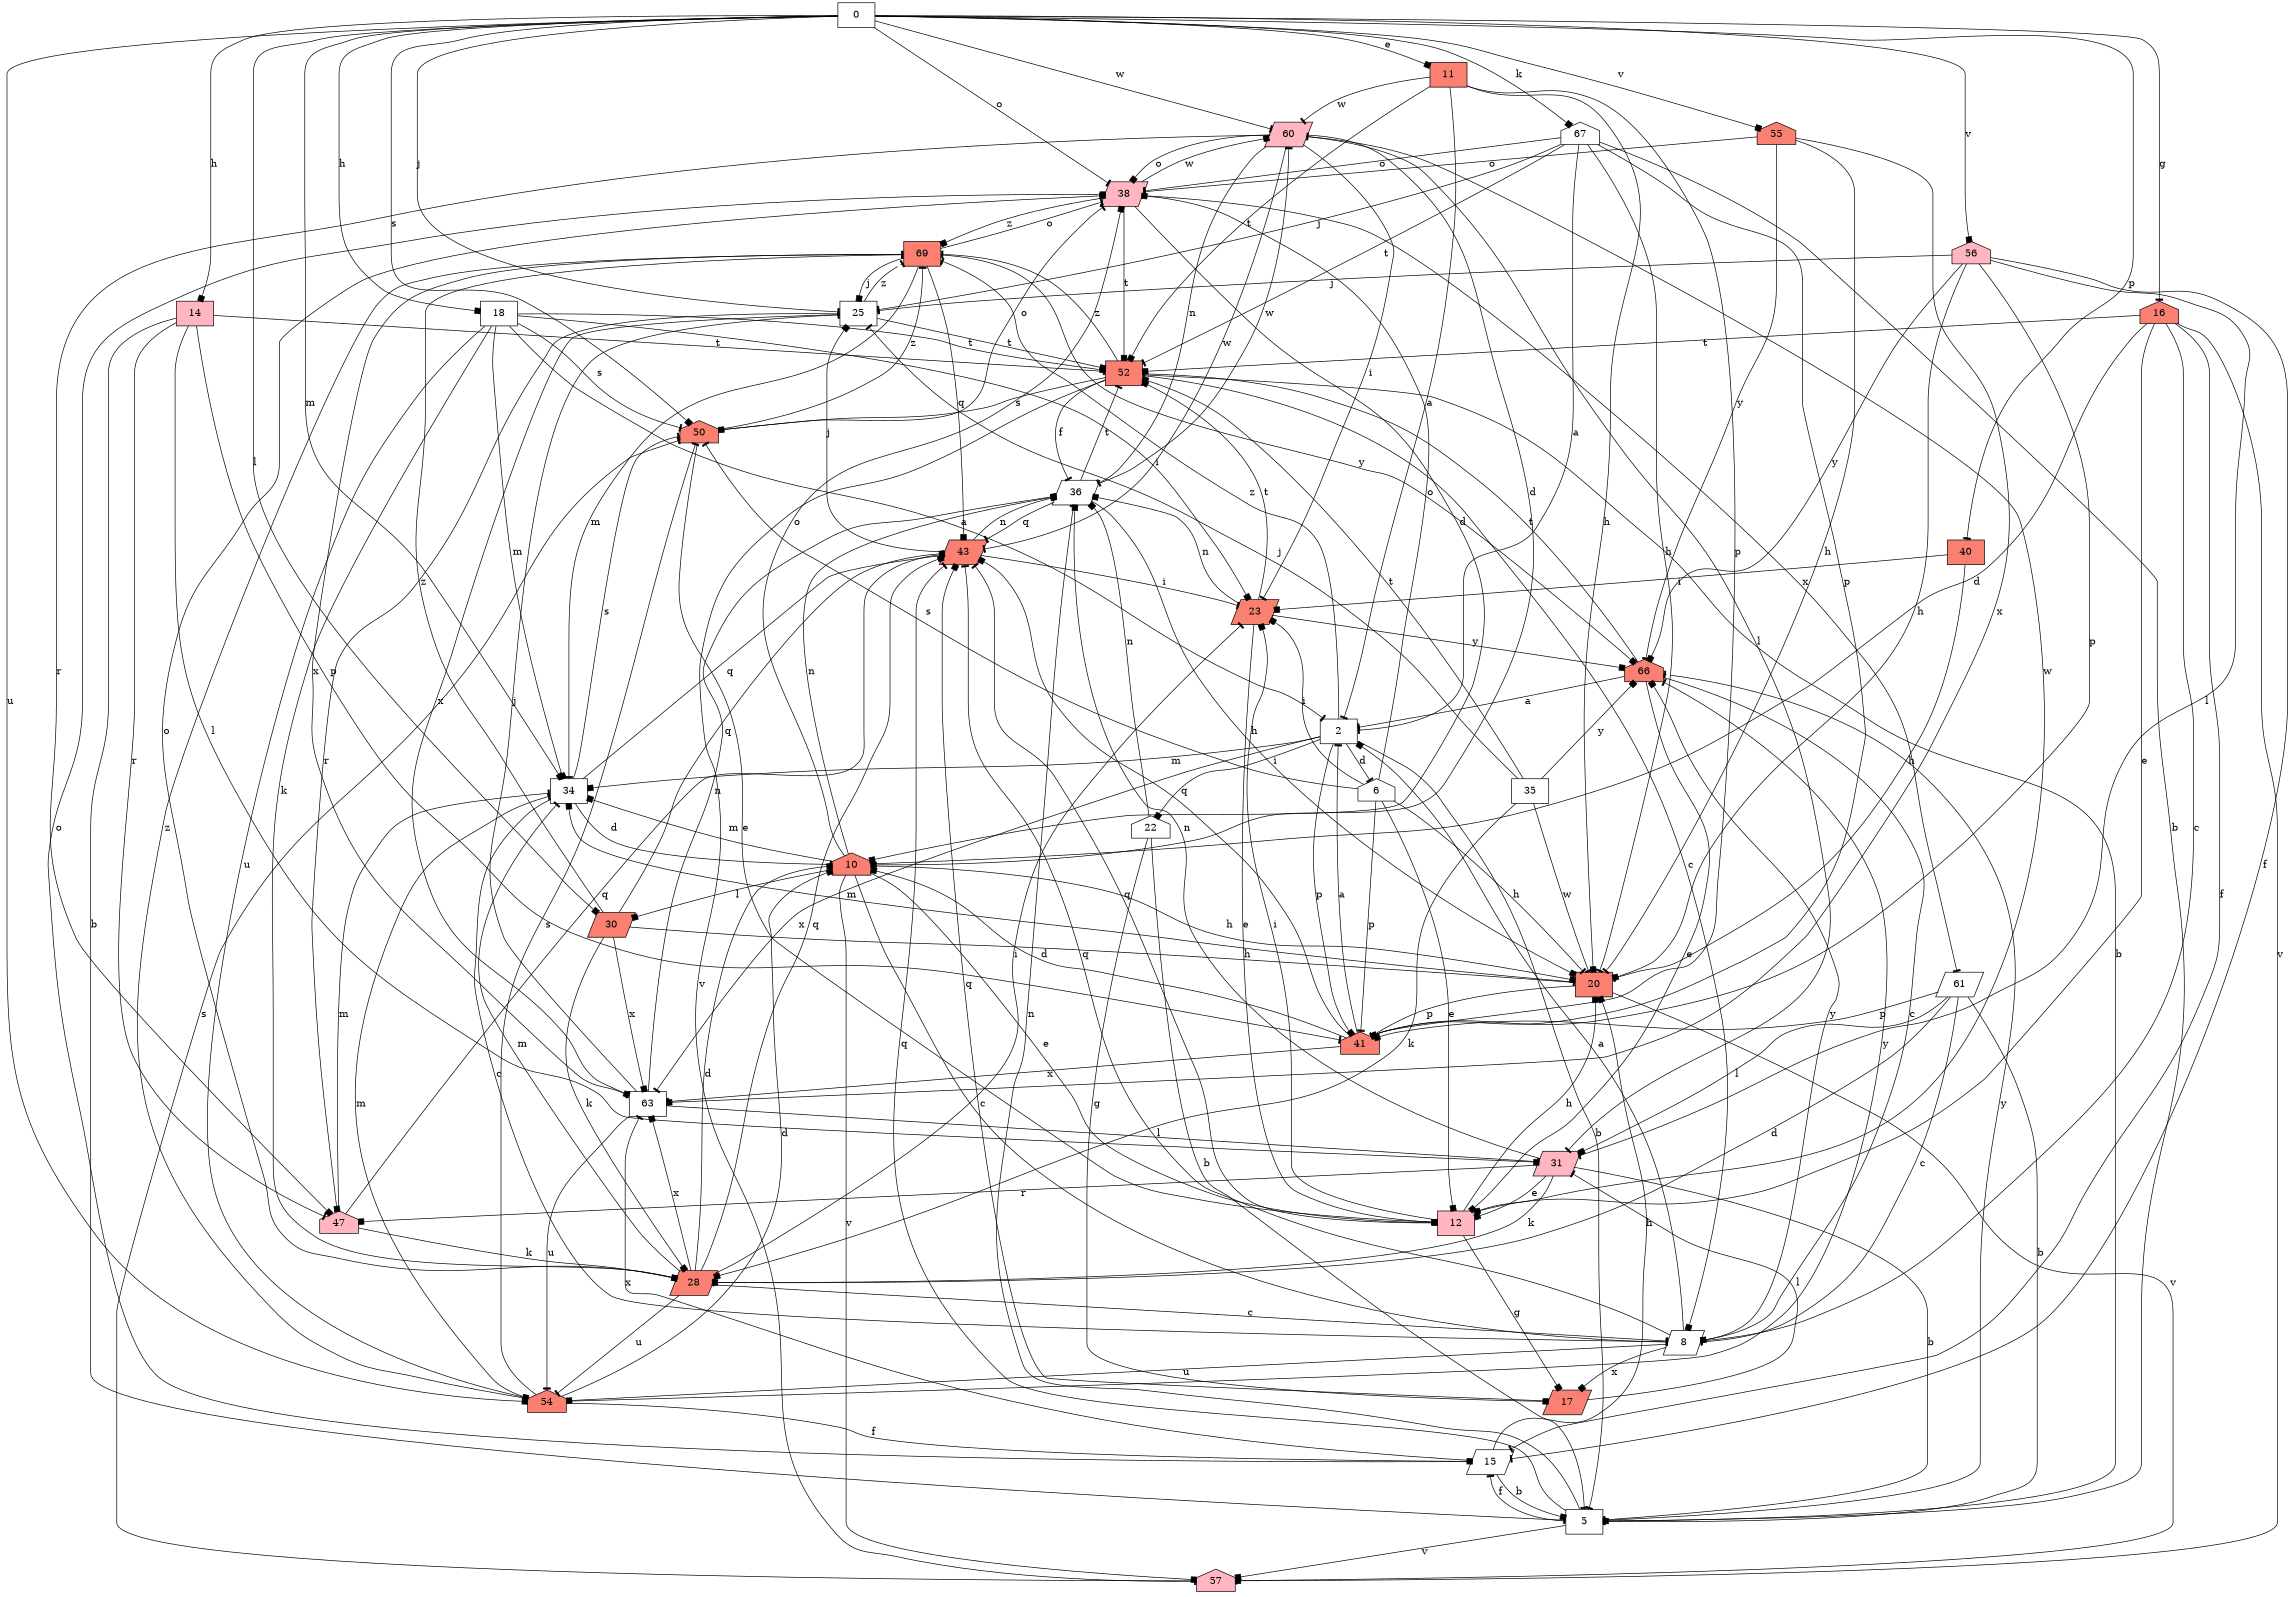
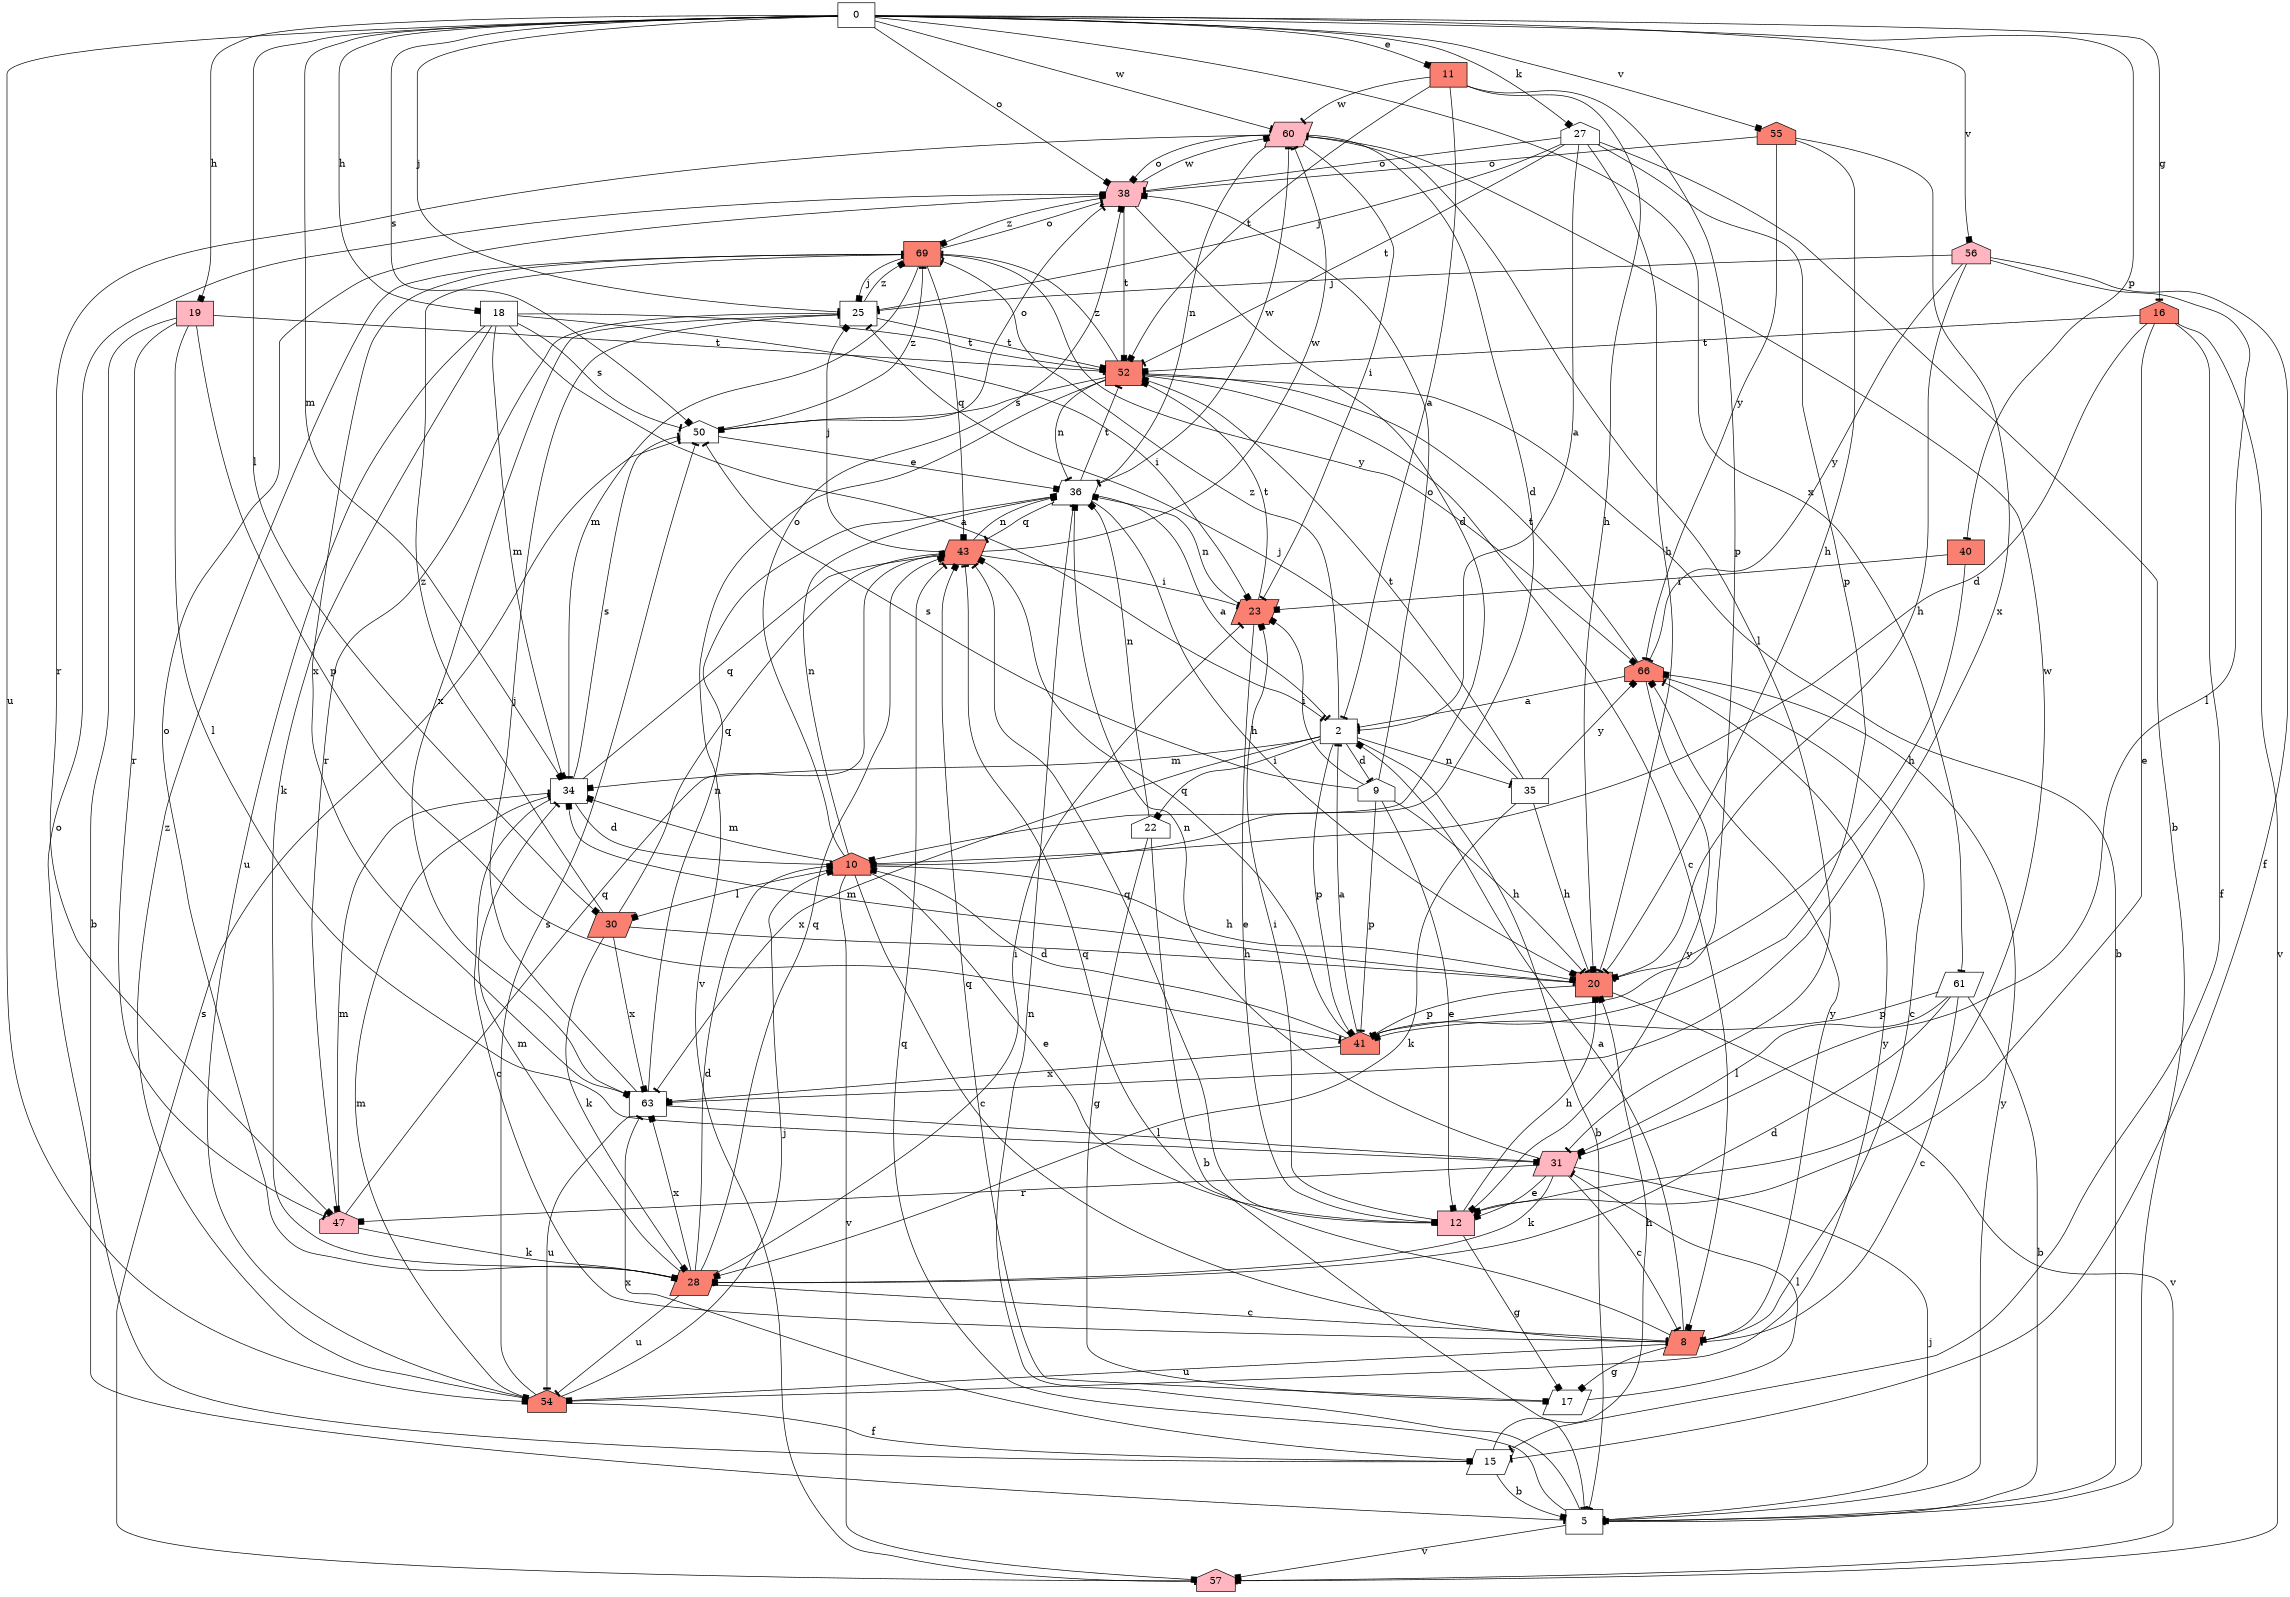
(990, 105) -> (990, 105)
(1580, 134) -> (1580, 134)
(878, 281) -> (878, 281)
(195, 314) -> (195, 314)
(1212, 363) -> (1249, 451)
(699, 433) -> (699, 433)
(1061, 433) -> (1061, 433)
(1667, 460) -> (1674, 233)
(1824, 473) -> (1824, 473)
none -> (1205, 603)
(1445, 641) -> none
none -> (1437, 762)
(1376, 791) -> (1376, 791)
(1970, 837) -> none
(1567, 895) -> (1567, 895)
(1690, 955) -> (1690, 955)
(2179, 957) -> (1629, 1247)
(862, 1003) -> (885, 462)
(785, 1134) -> (785, 1134)
(1990, 1160) -> (1990, 1160)
(1684, 1343) -> (1684, 1343)
(1931, 1343) -> (1931, 1343)
(1615, 1373) -> (1615, 1373)
(1567, 1402) -> (1567, 1402)
(1520, 1511) -> none
